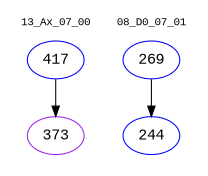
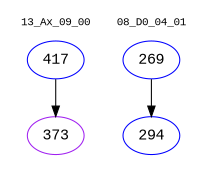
(56, 23) -> (56, 23)
(152, 23) -> (152, 23)
(151, 136) -> (151, 136)
